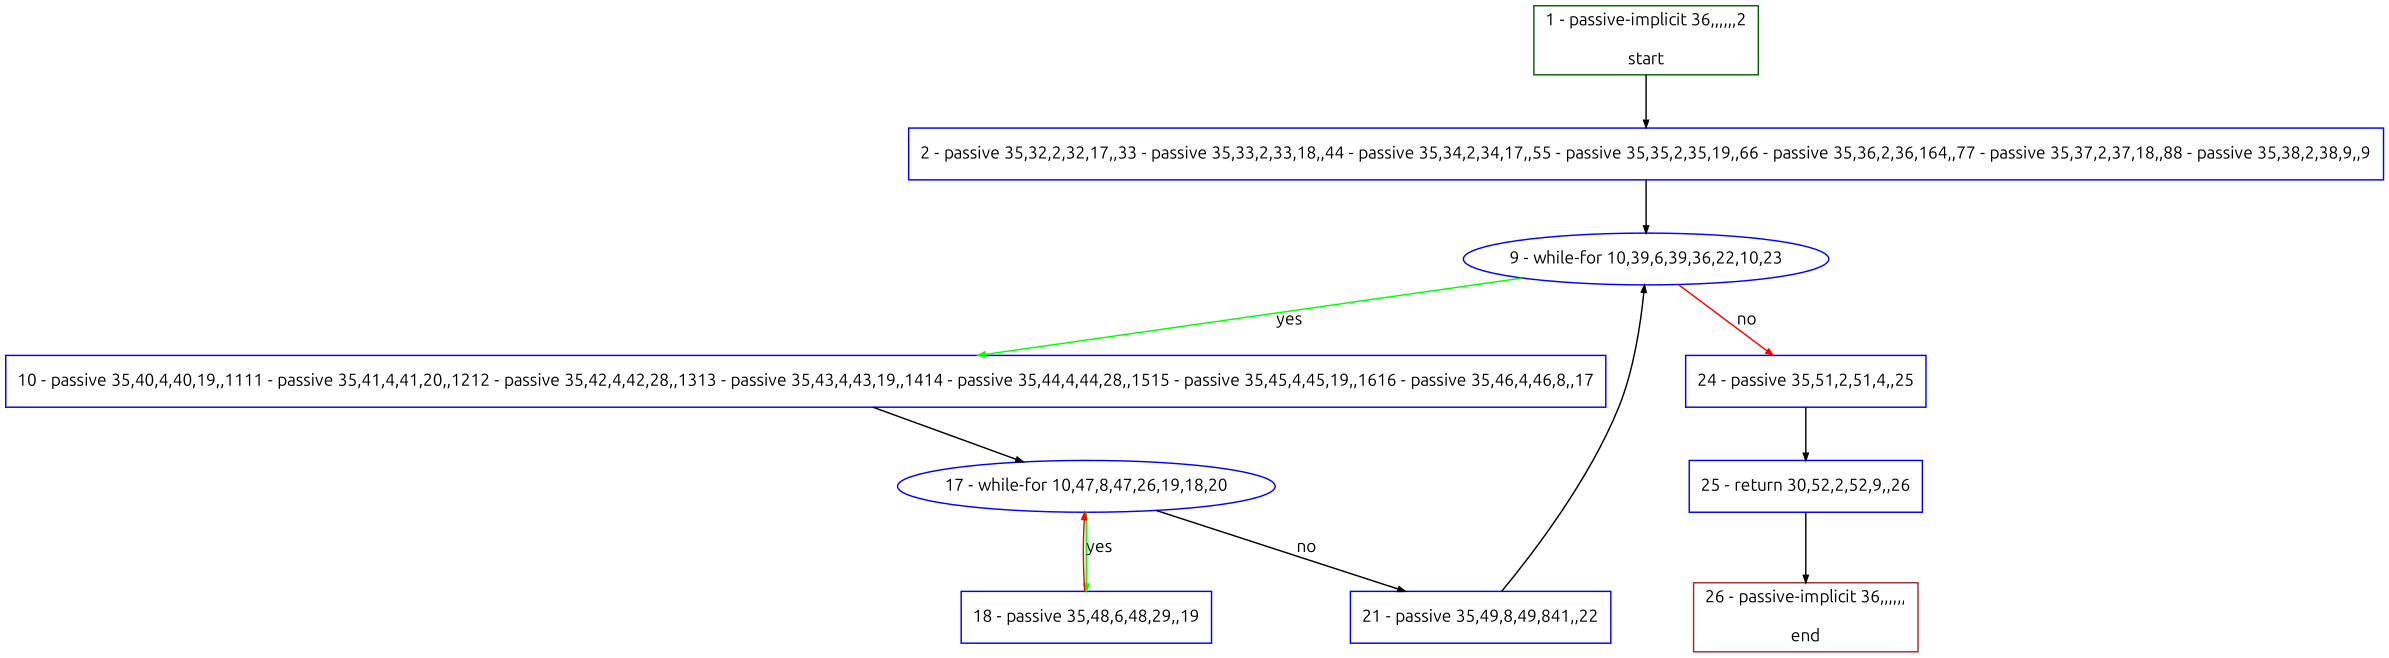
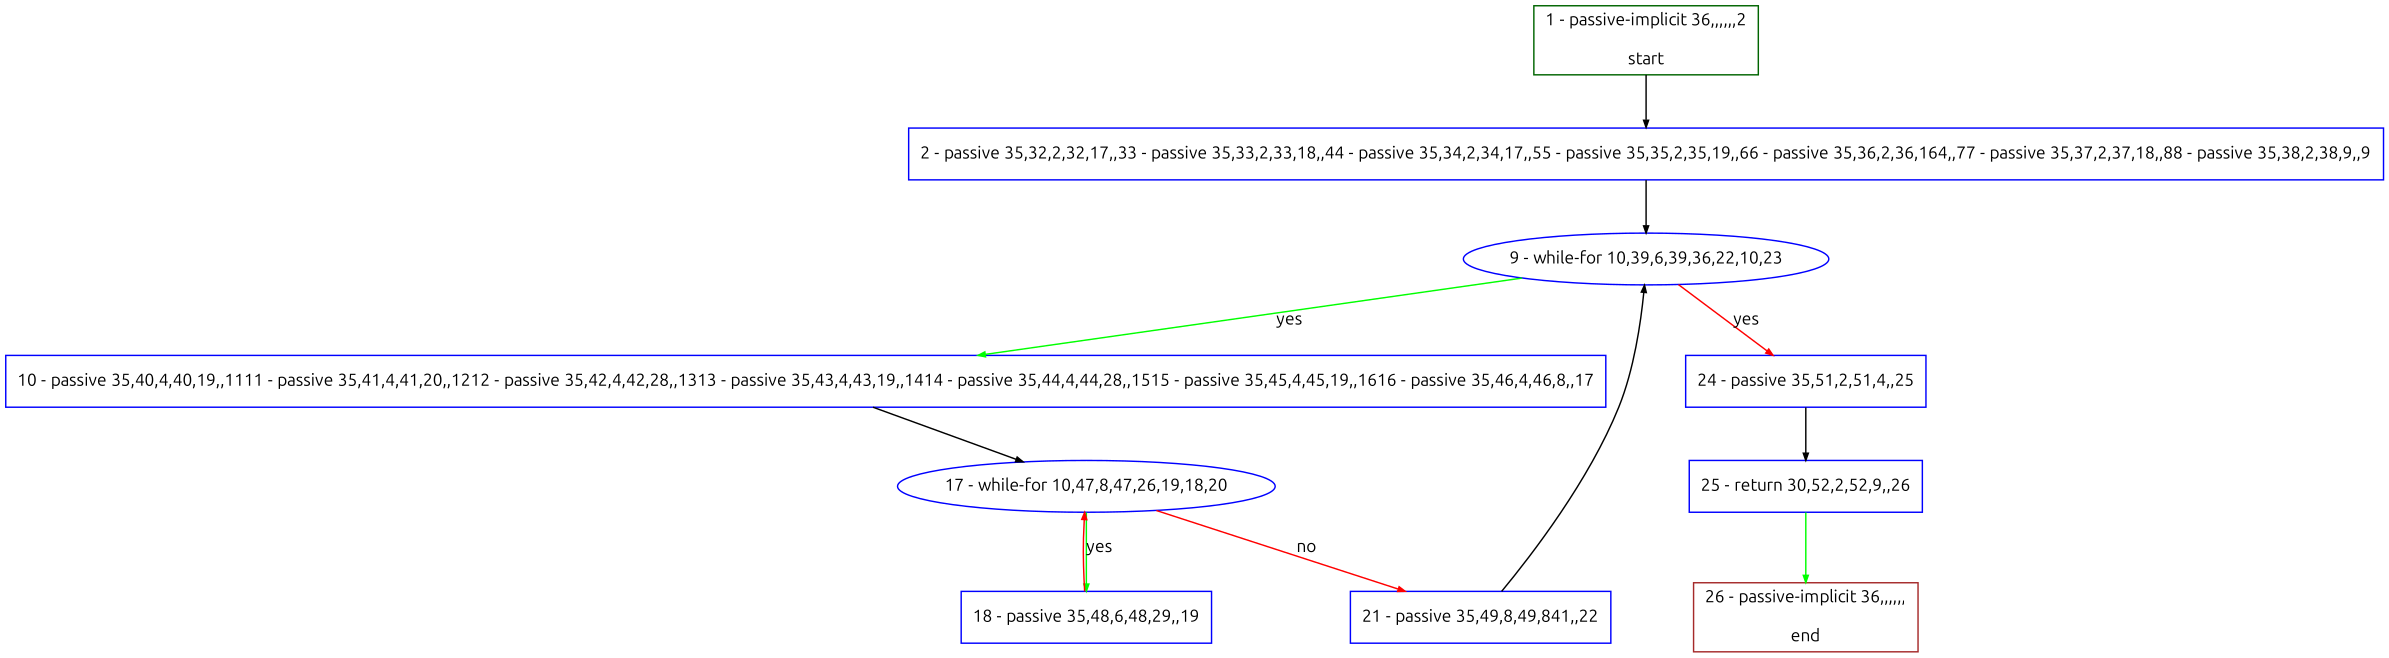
(1747, 320) -> (1747, 320)
(1806, 544) -> (1806, 544)
(1277, 550) -> (1277, 550)
